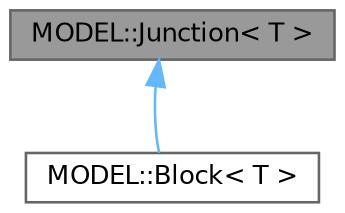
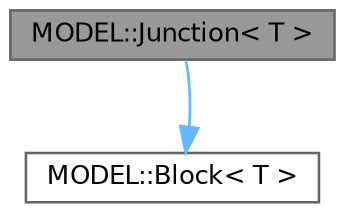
(155, 120) -> (190, 93)
